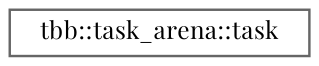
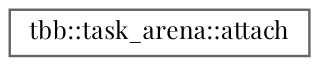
(160, 33) -> (160, 33)
